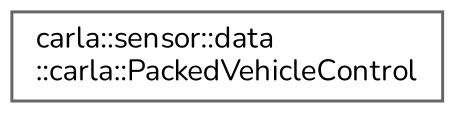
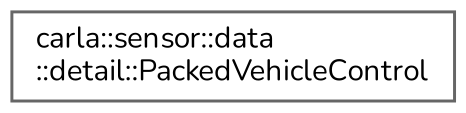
(227, 56) -> (233, 56)
